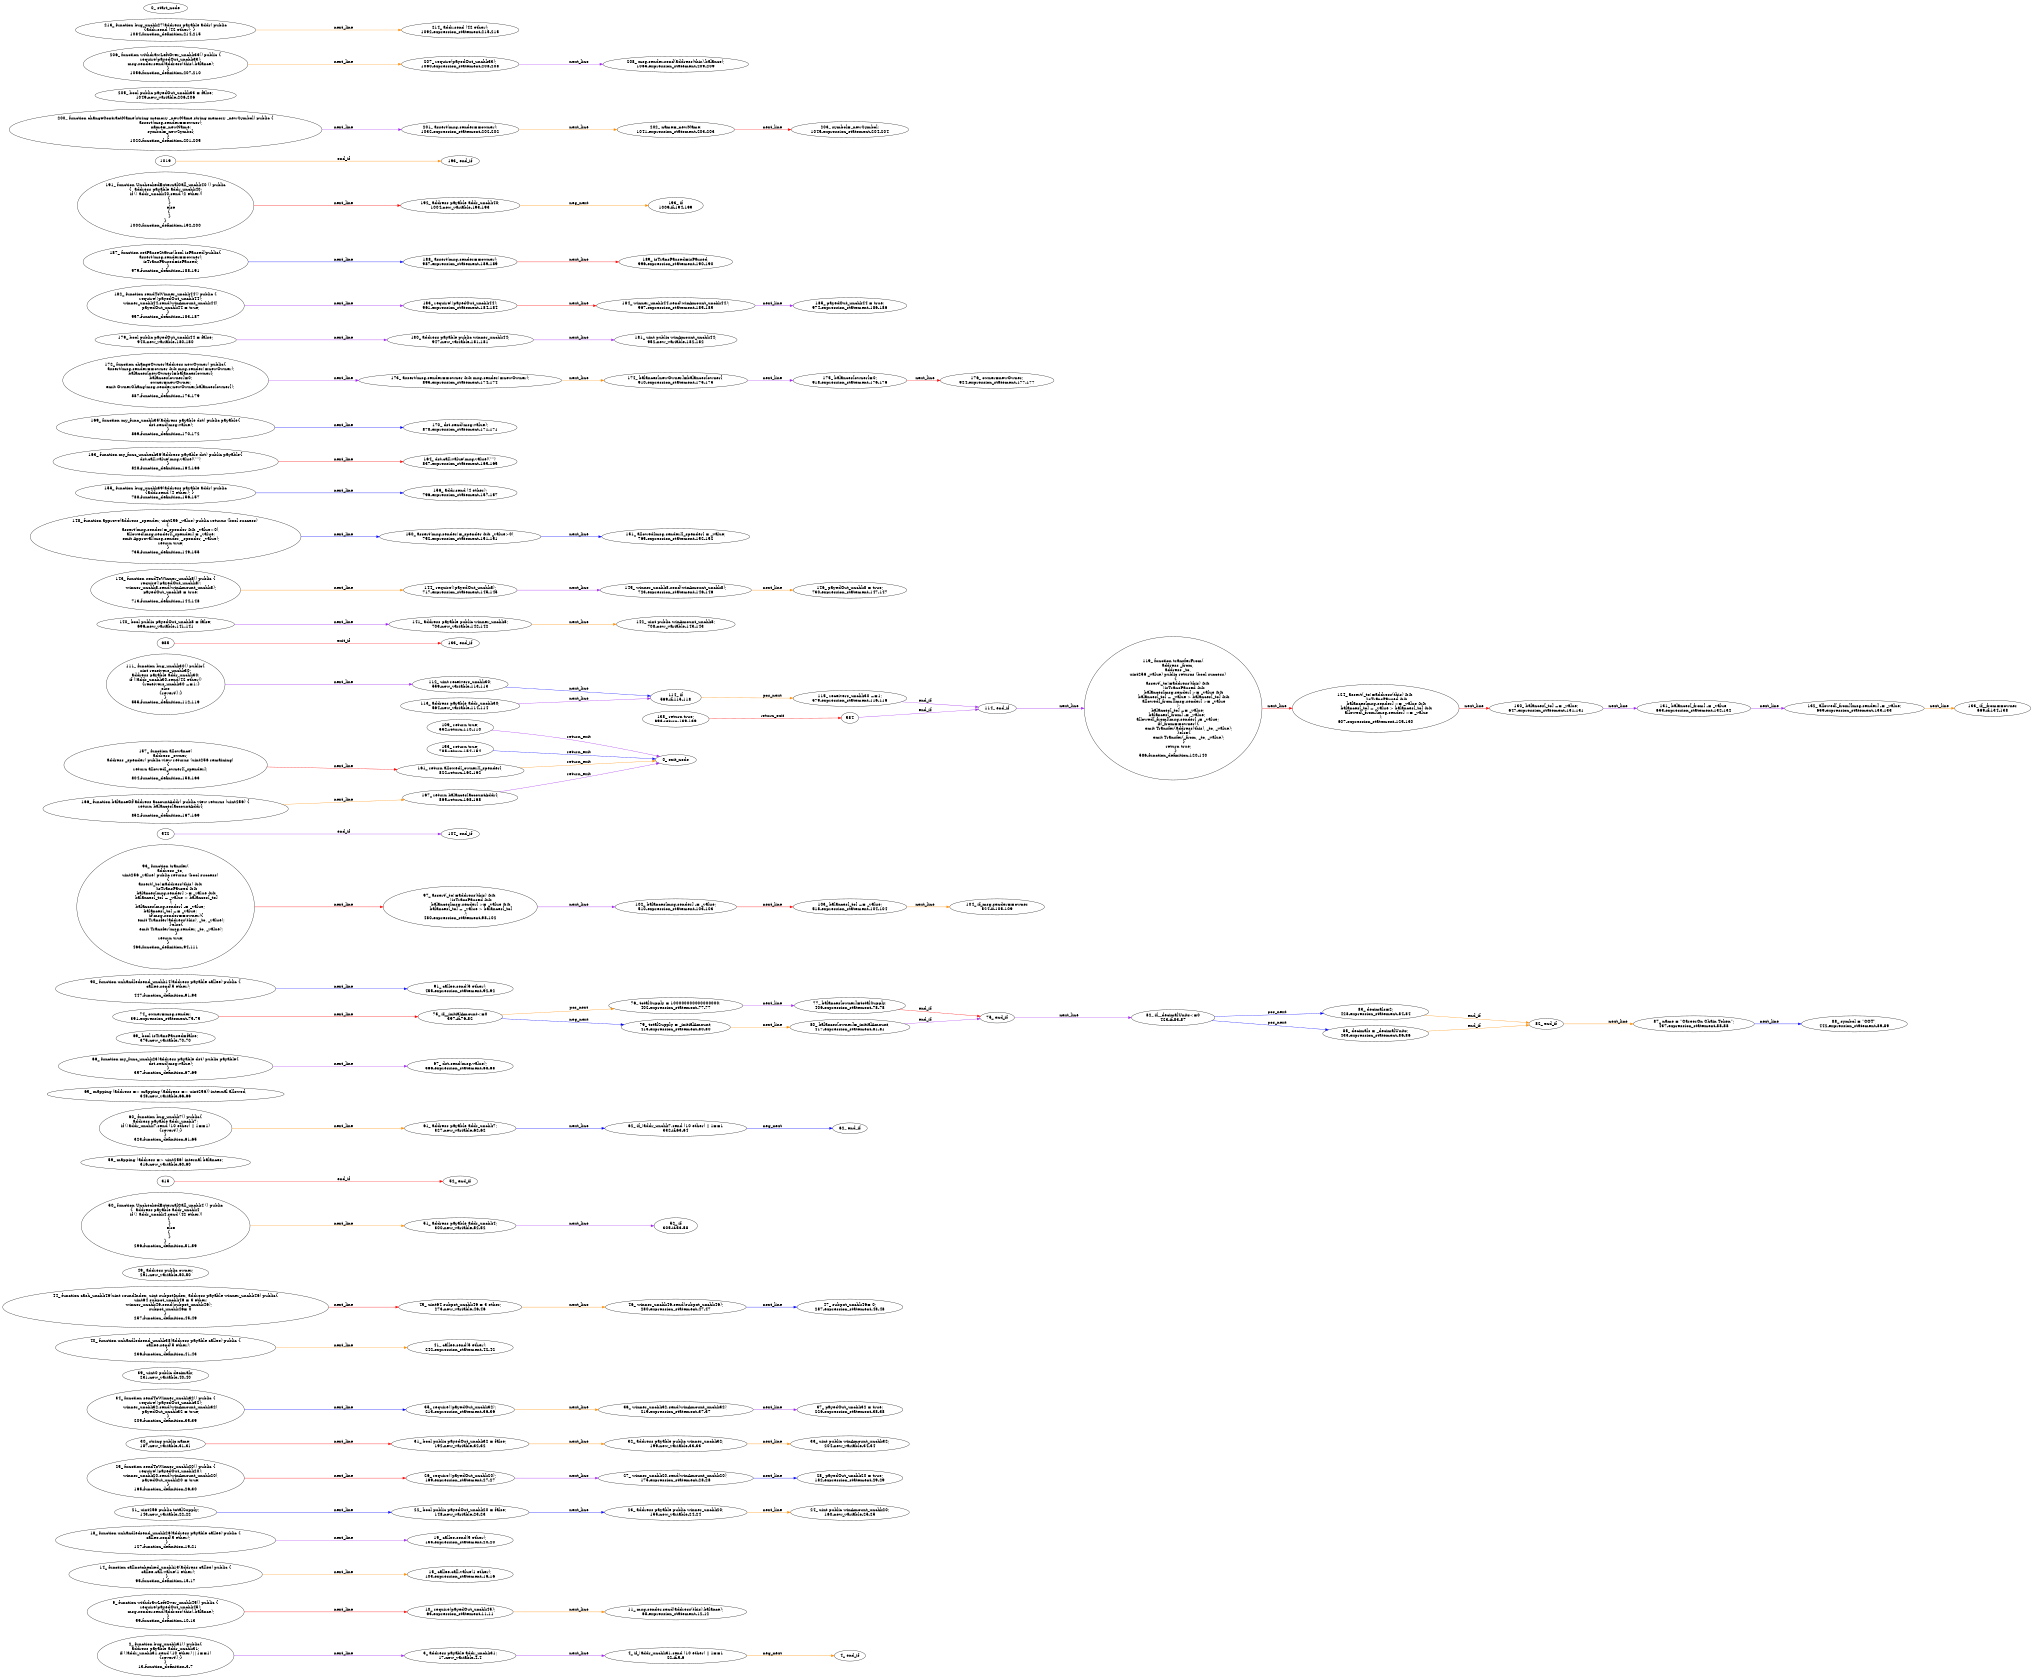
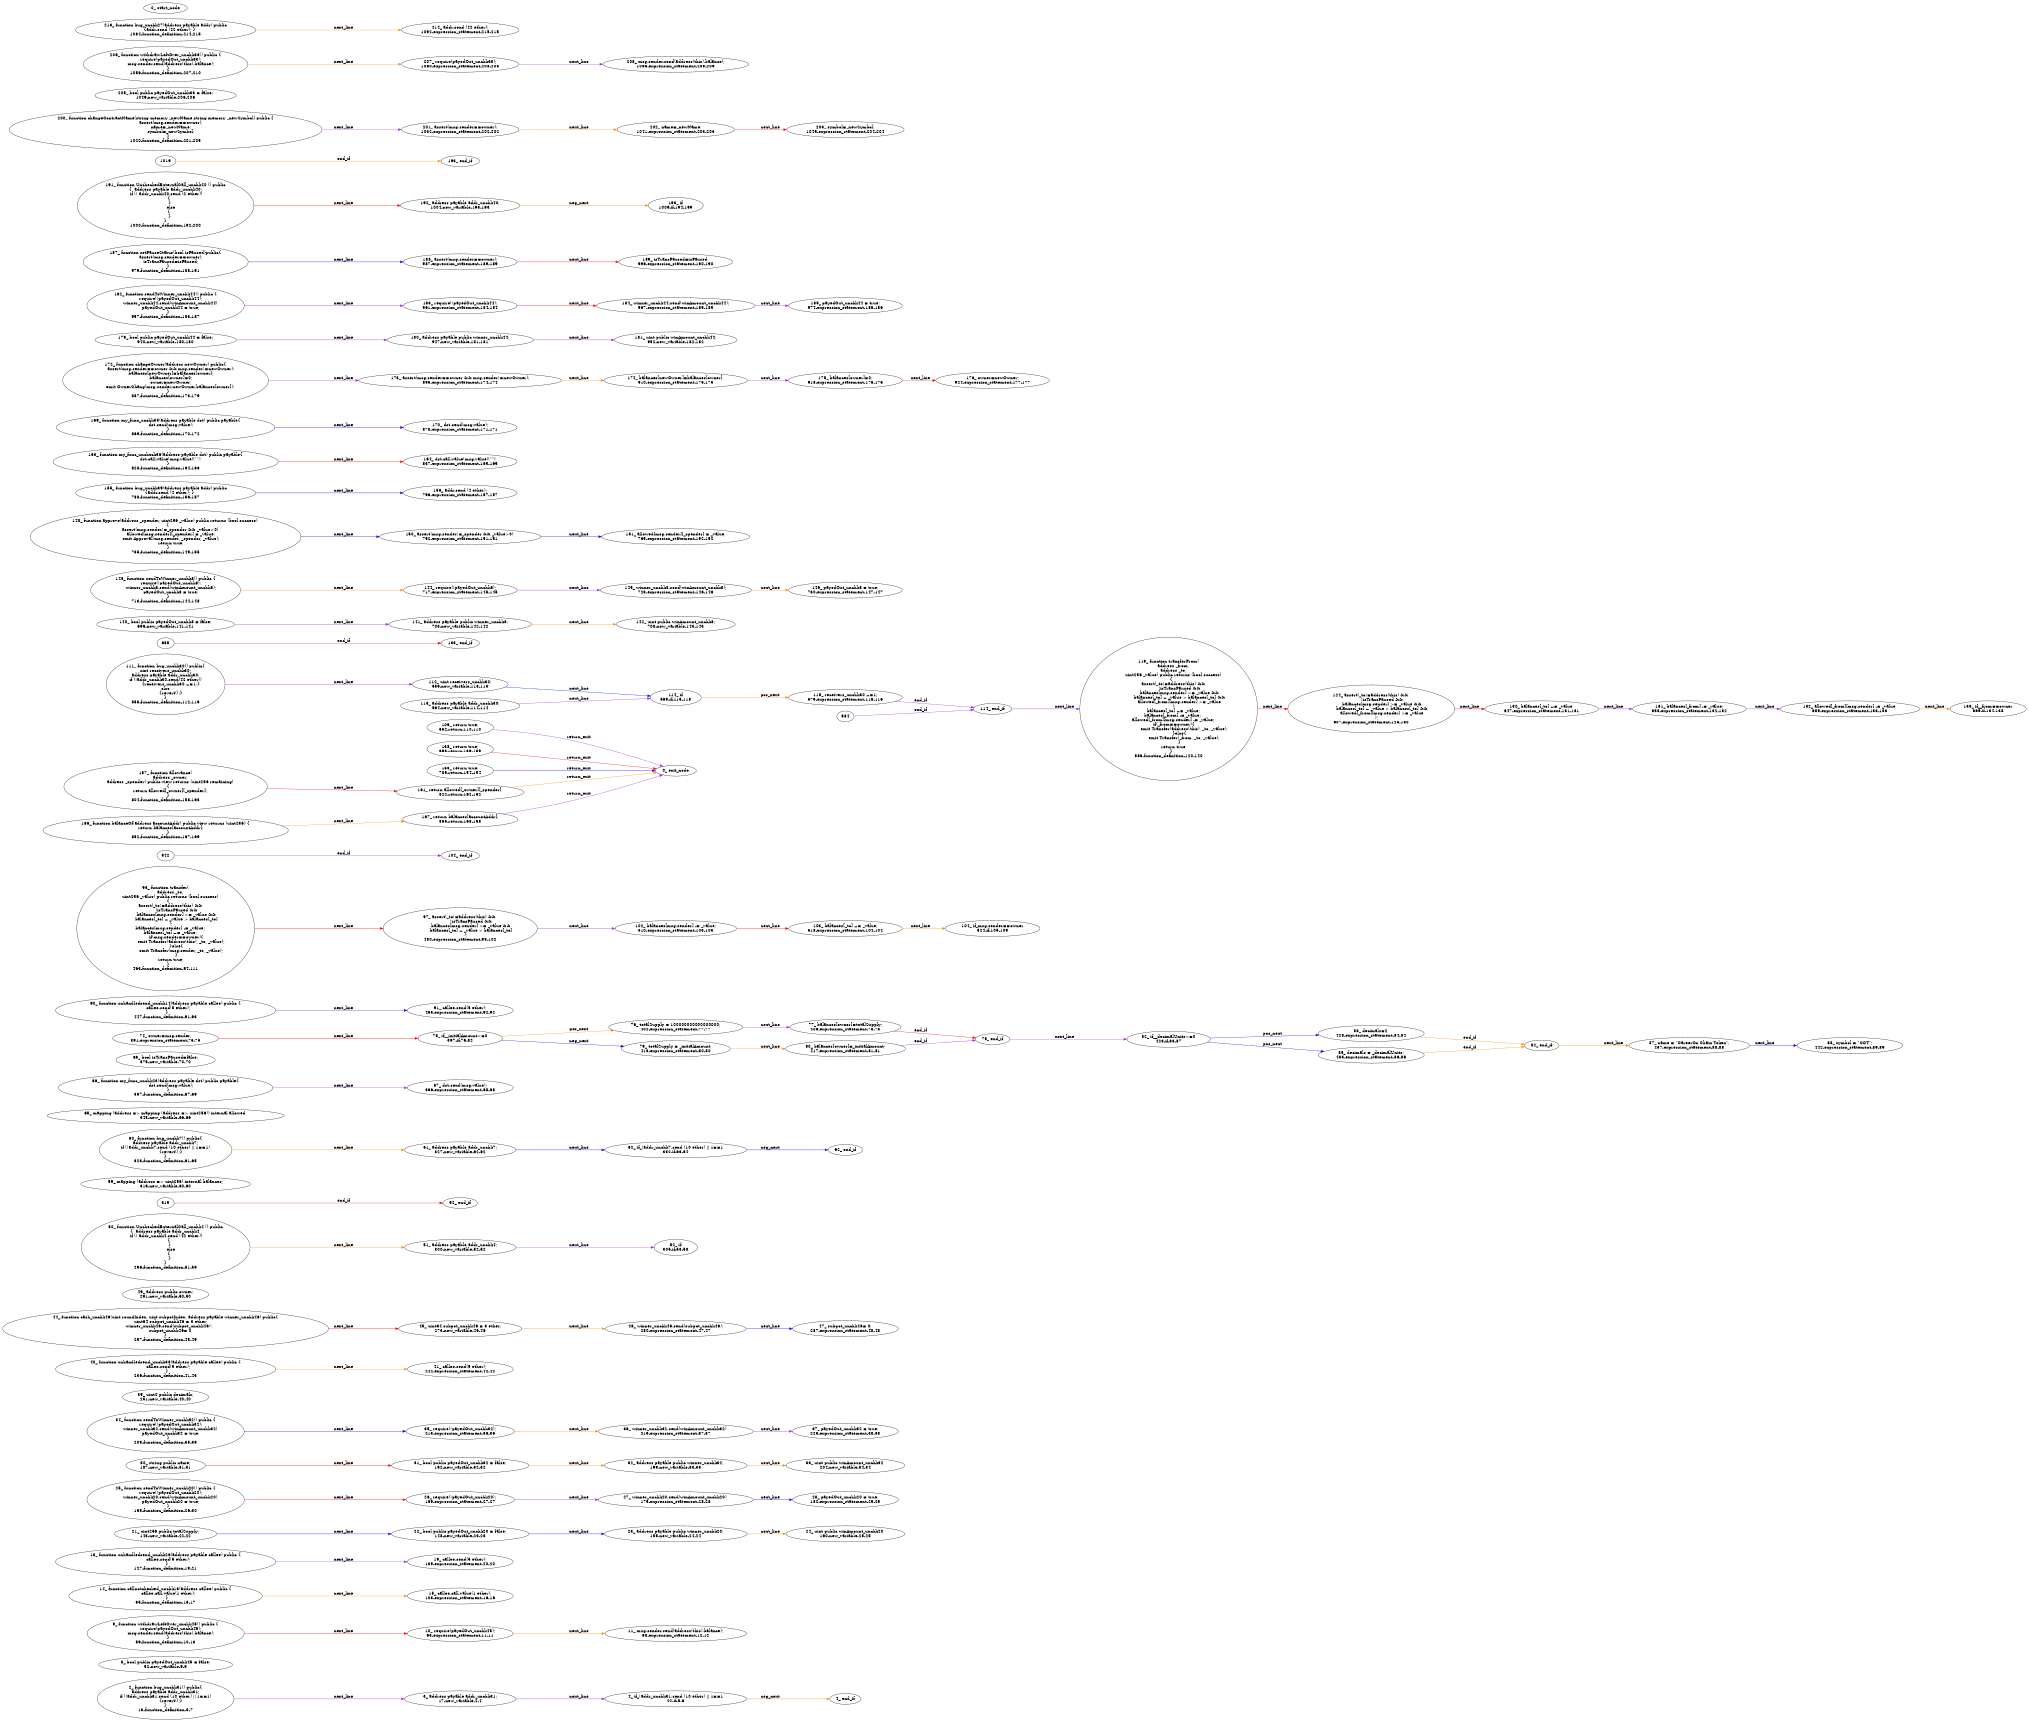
(344, 641) -> (344, 641)
(774, 718) -> (572, 760)
none -> (166, 1665)
